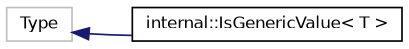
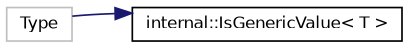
(111, 35) -> (94, 15)
